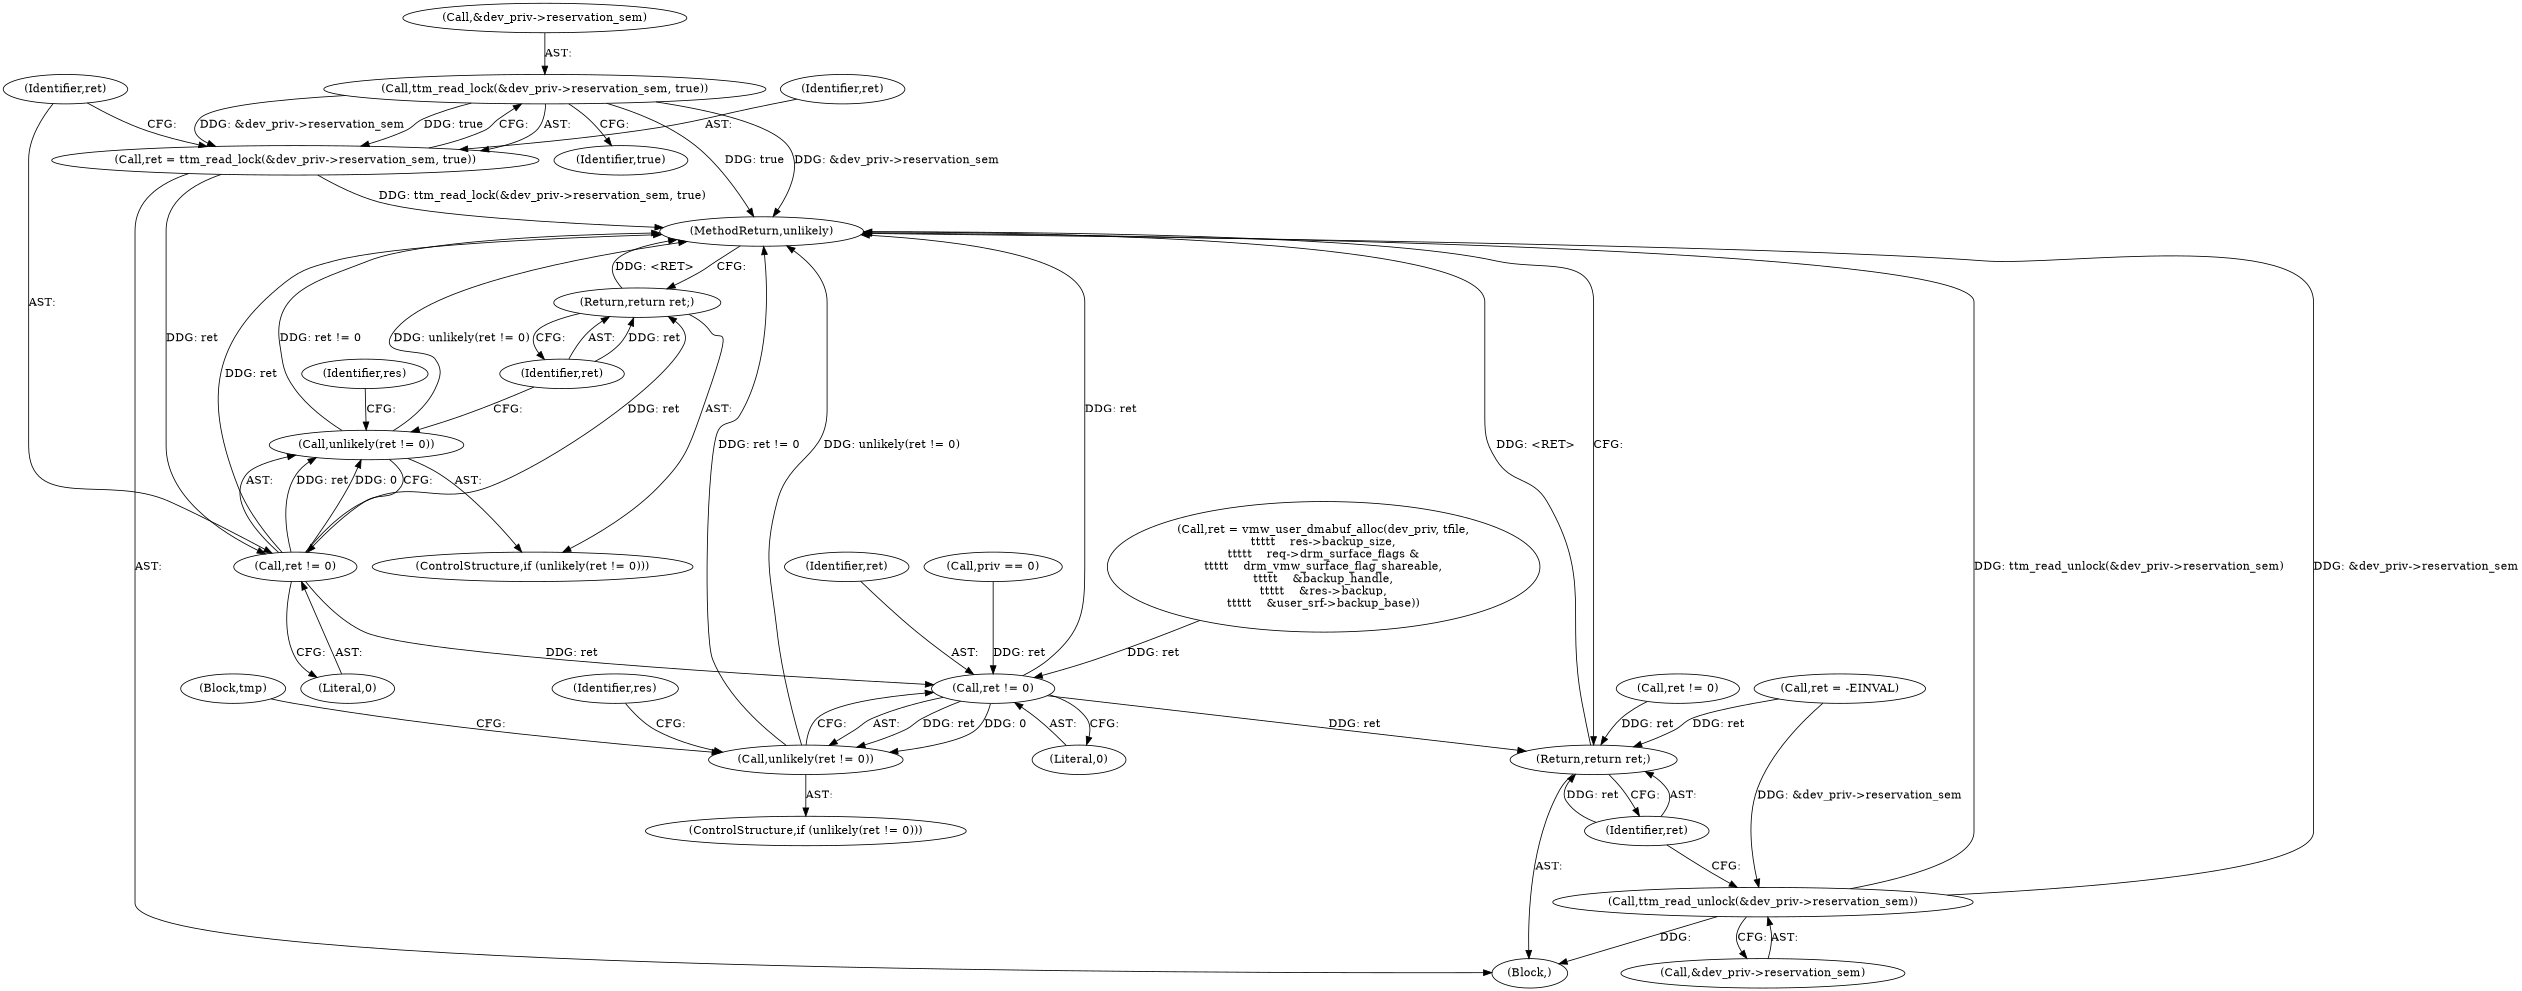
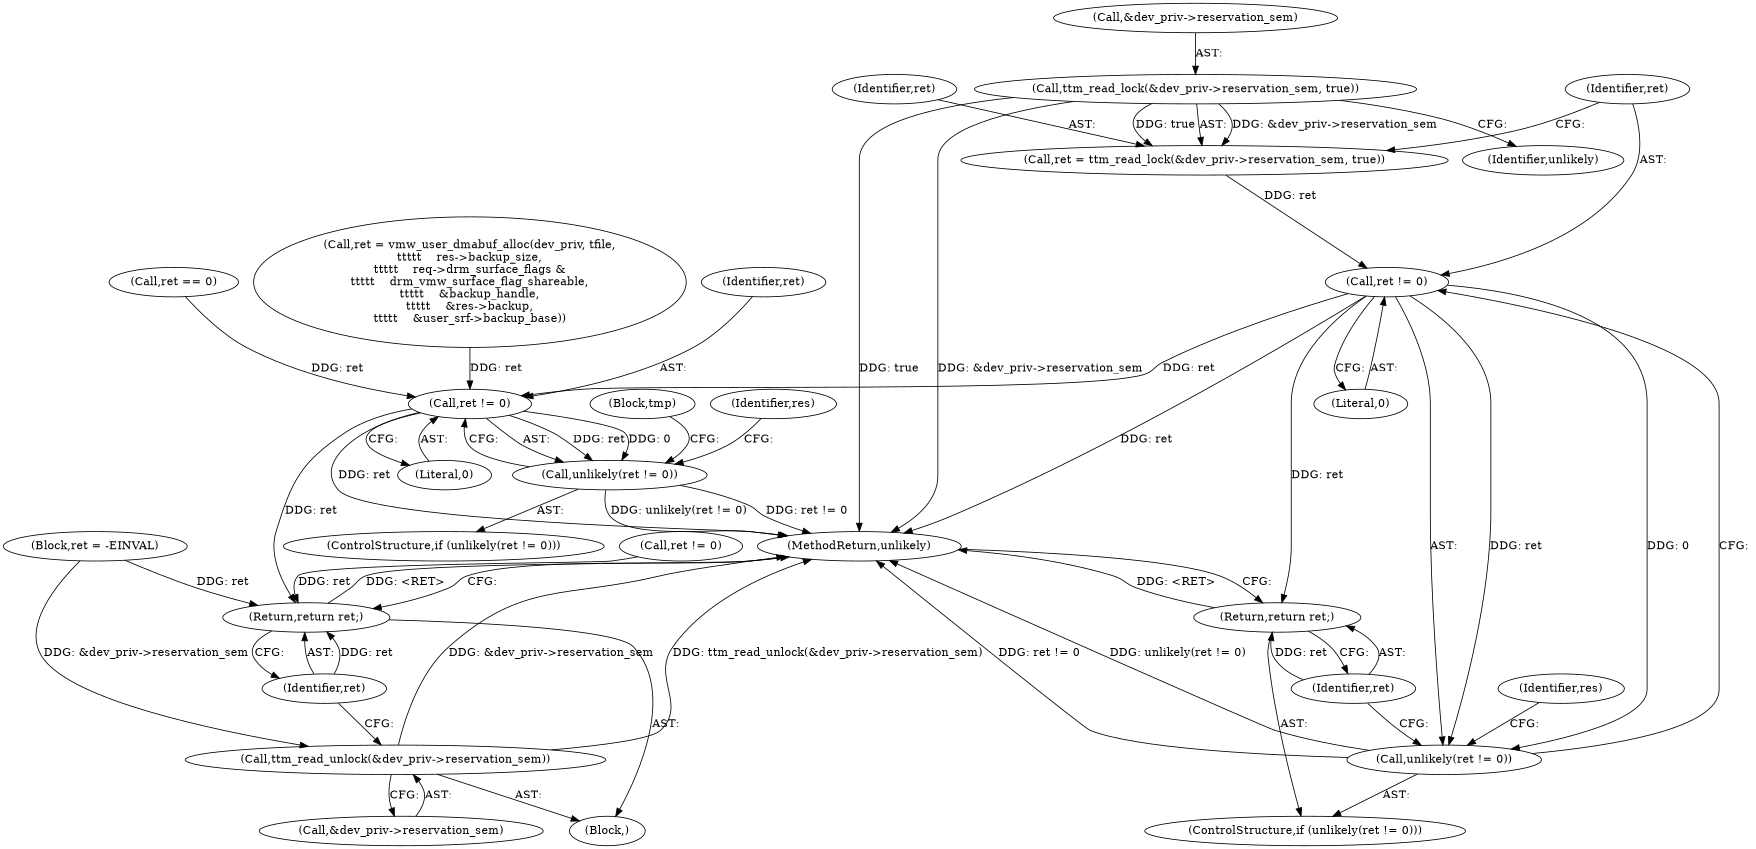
(475, 134) -> none
(621, 160) -> (1543, 160)
(483, 217) -> none
(993, 567) -> (174, 282)
(1840, 689) -> (95, 546)
(1677, 938) -> (530, 795)
(428, 951) -> none
